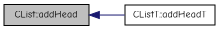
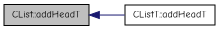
(46, 15) -> (46, 15)
